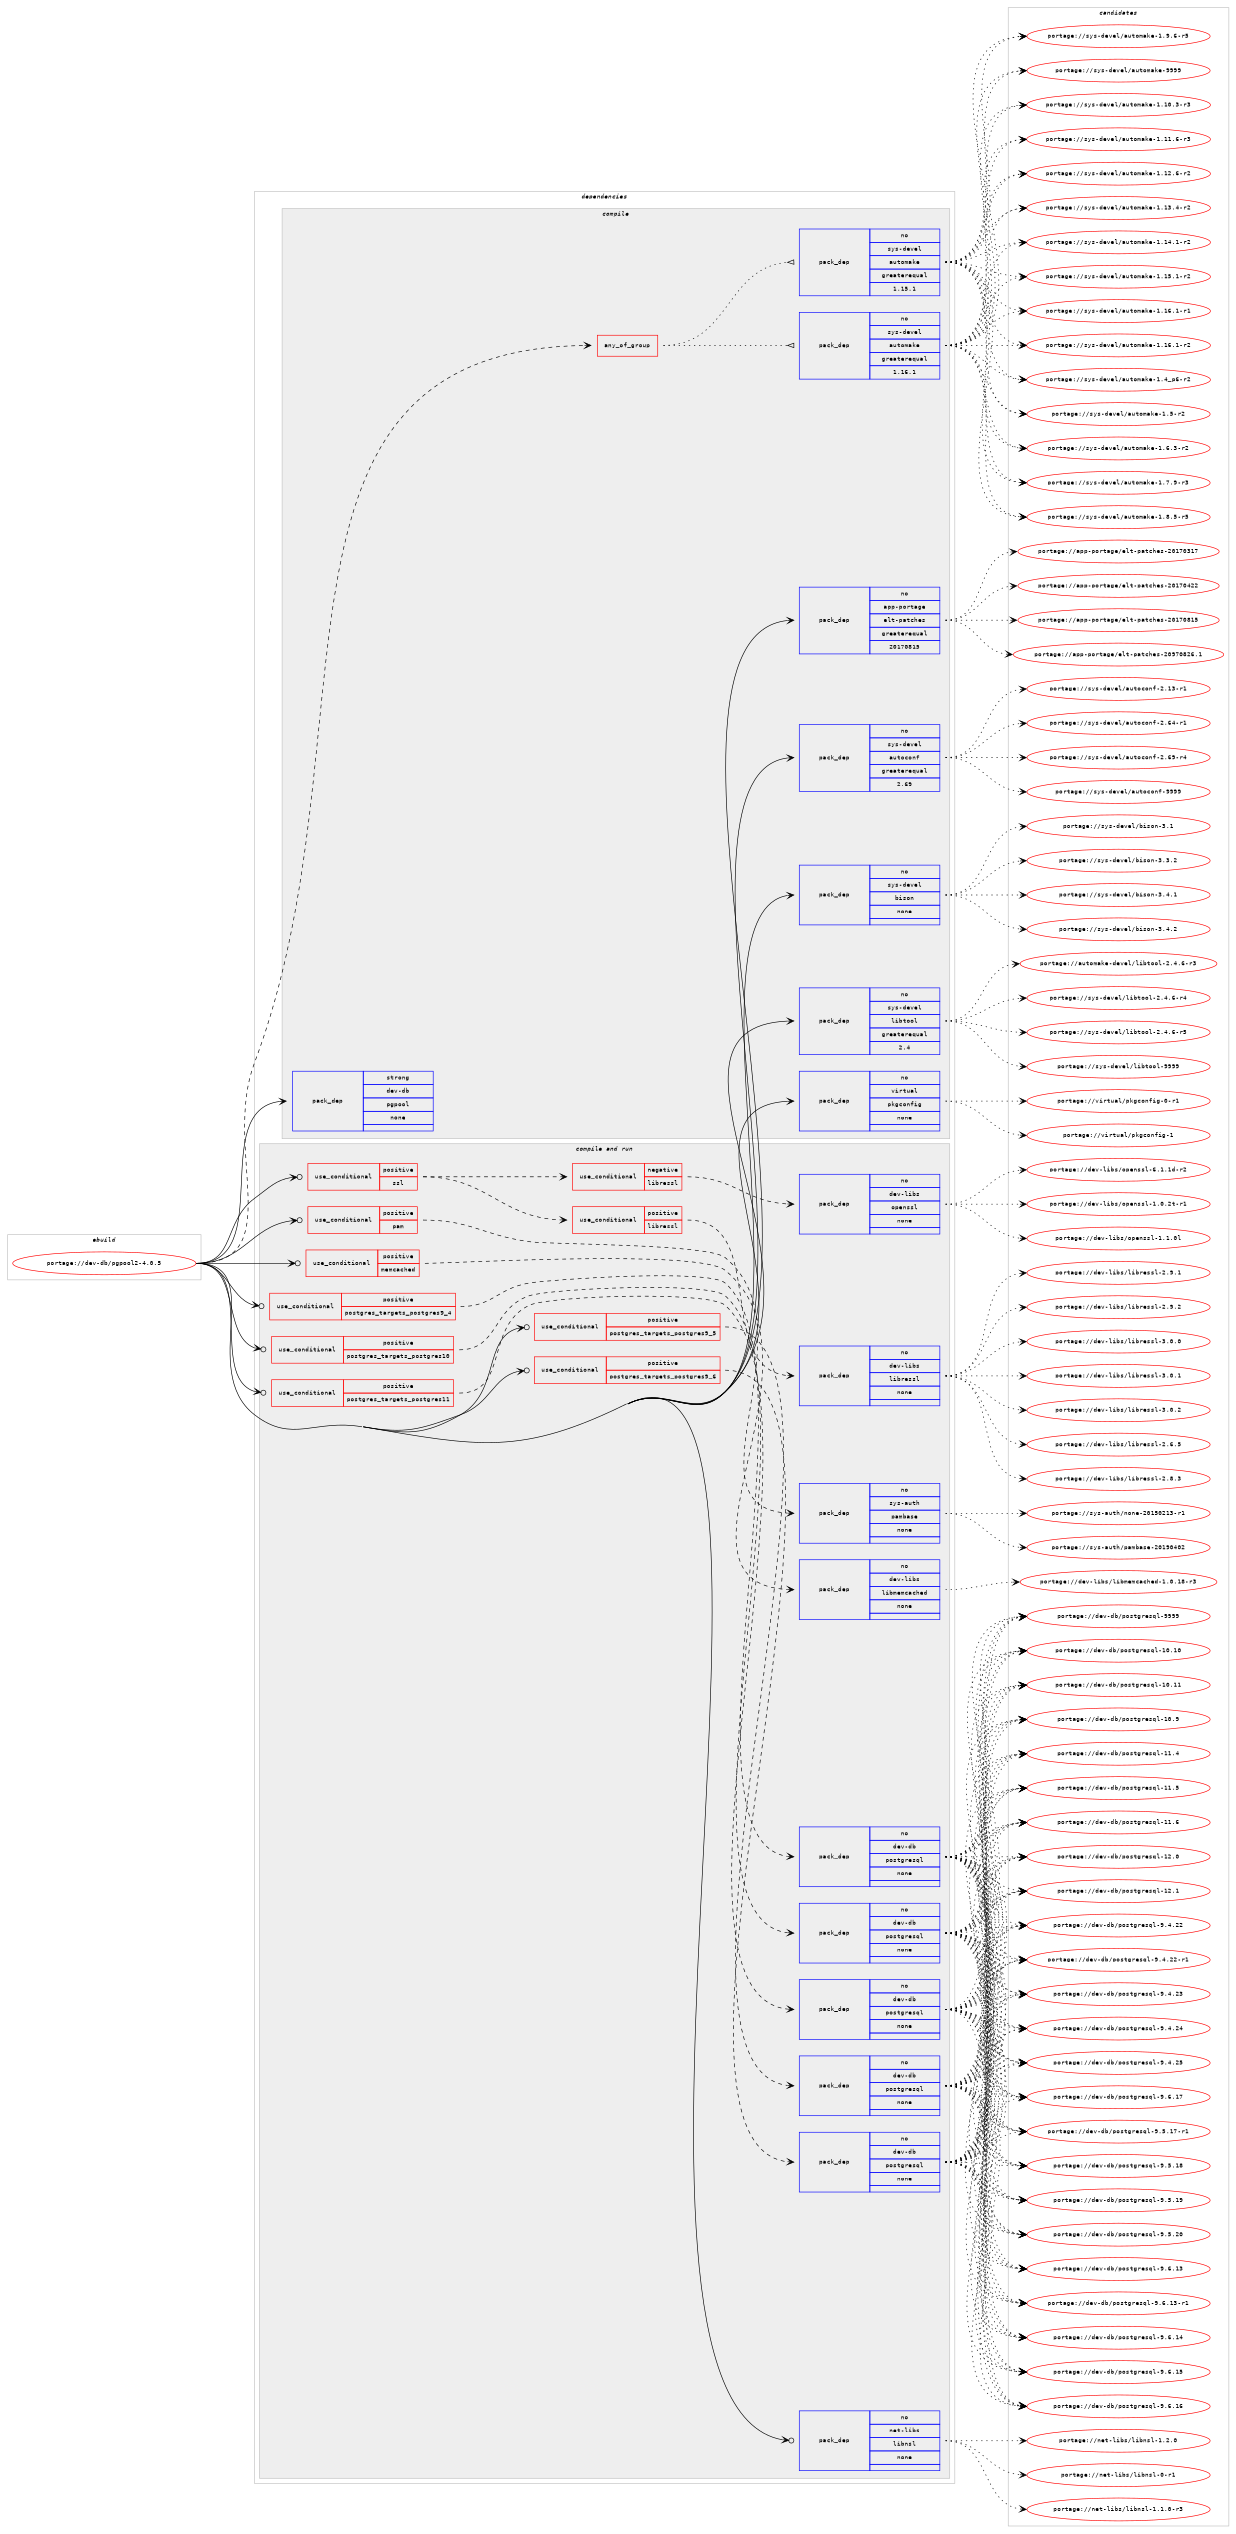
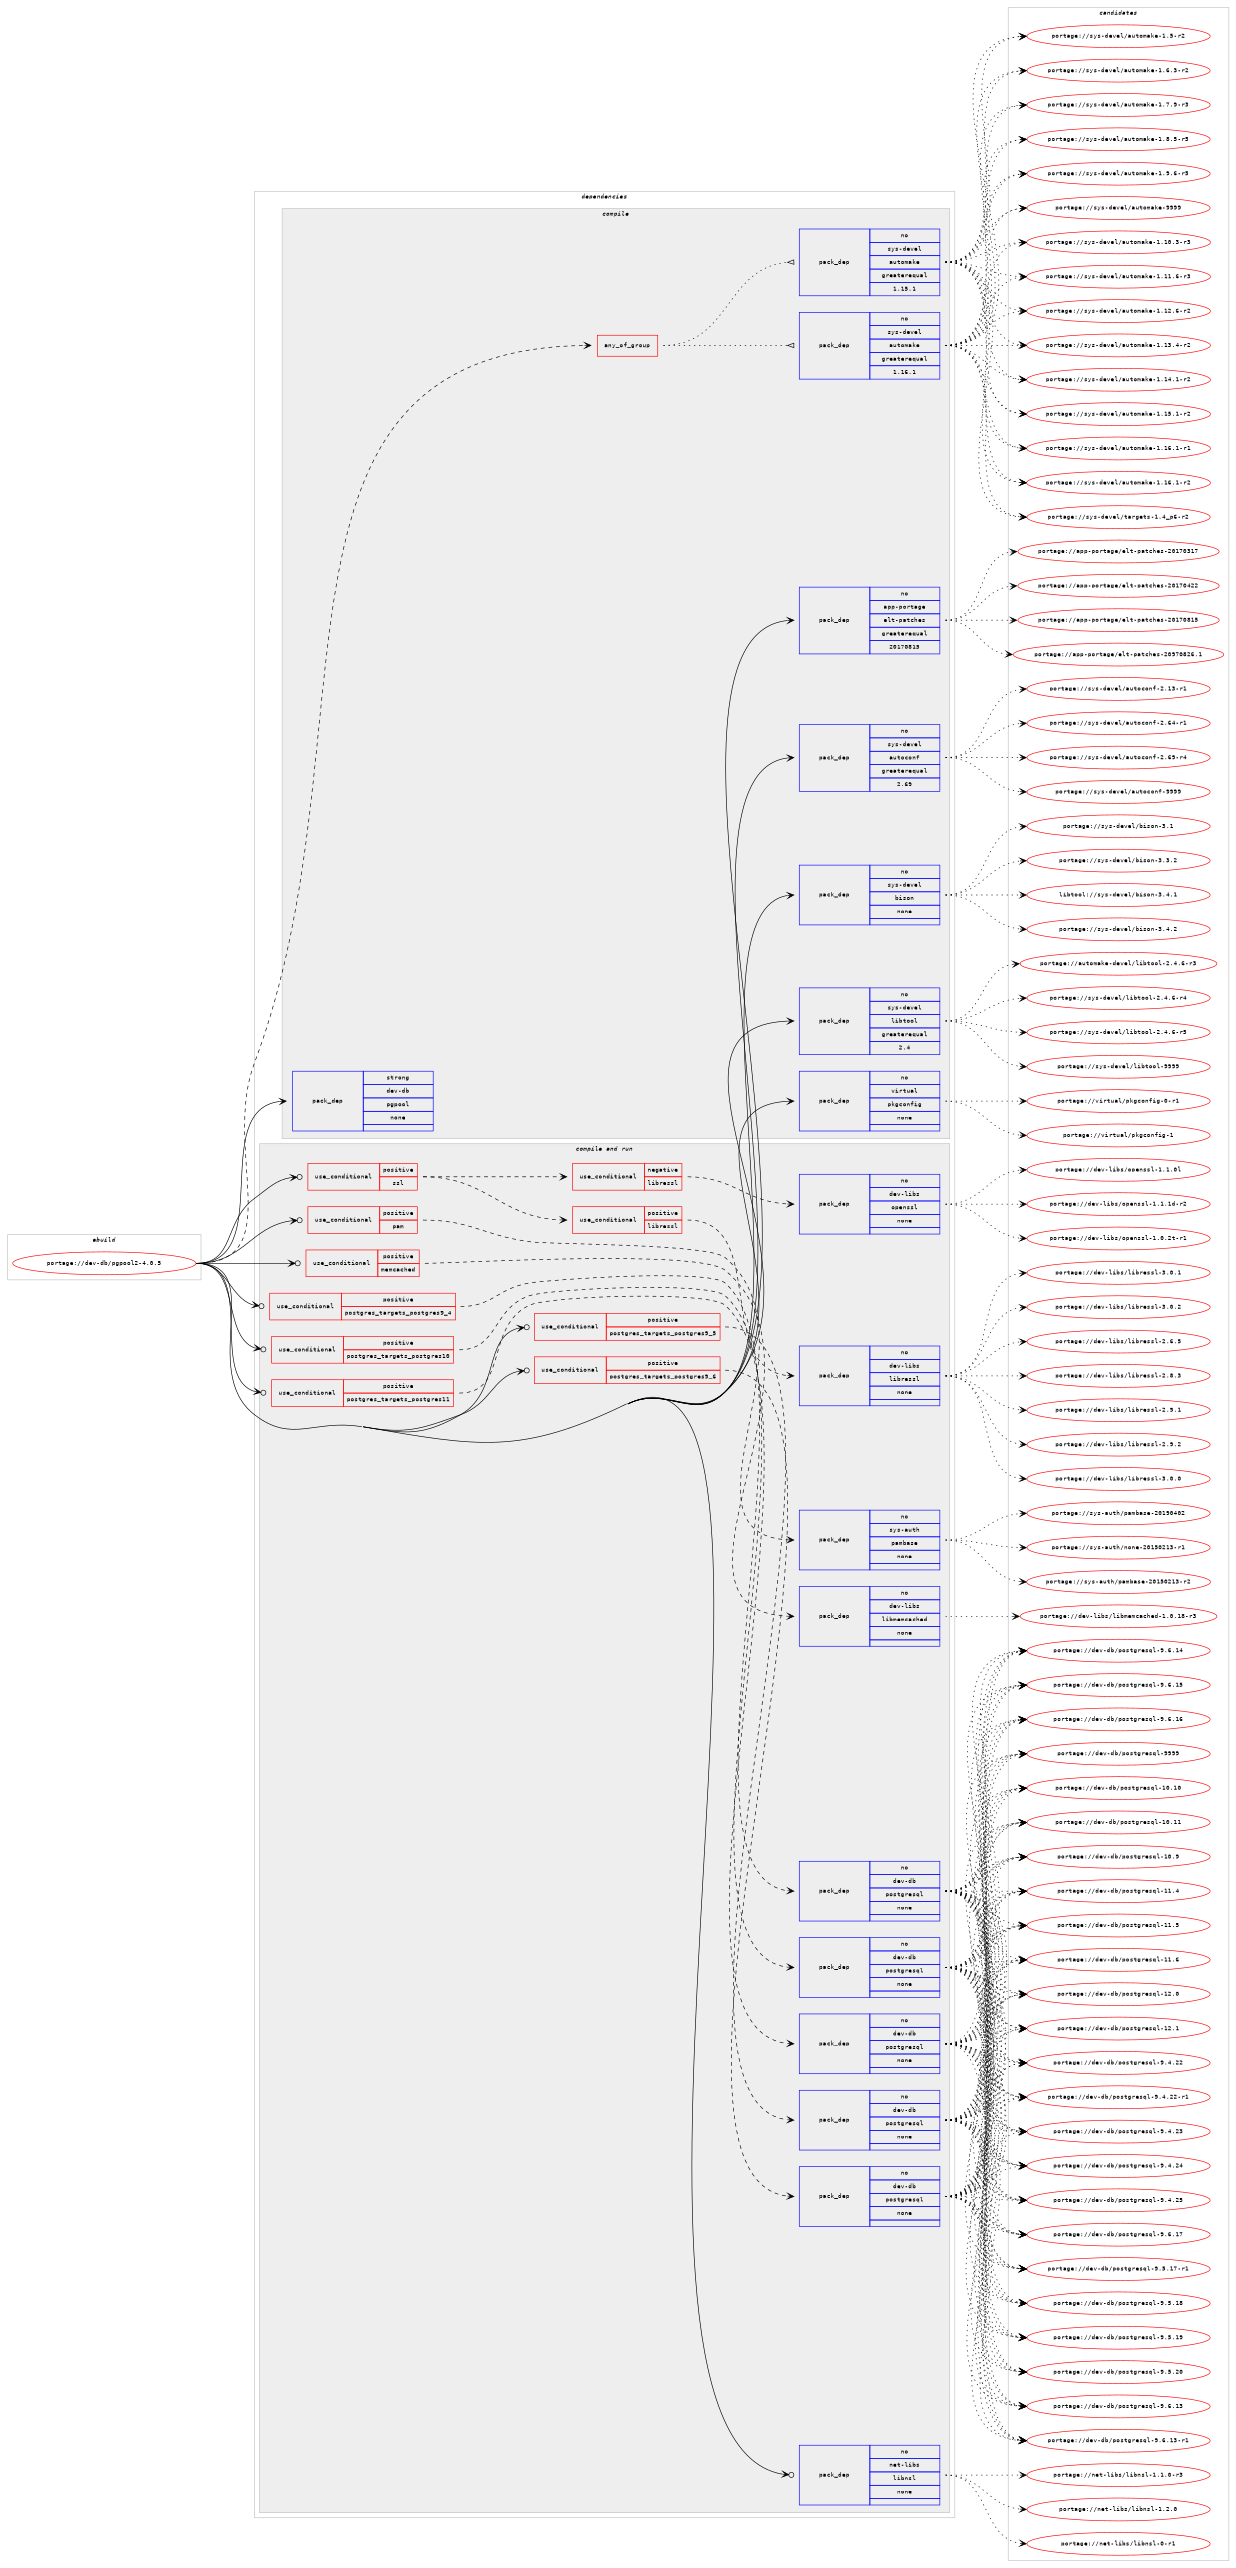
(1119, 380) -> (1119, 517)
(1119, 895) -> (1119, 895)
(1119, 1170) -> (1119, 1204)
none -> (1119, 1582)
